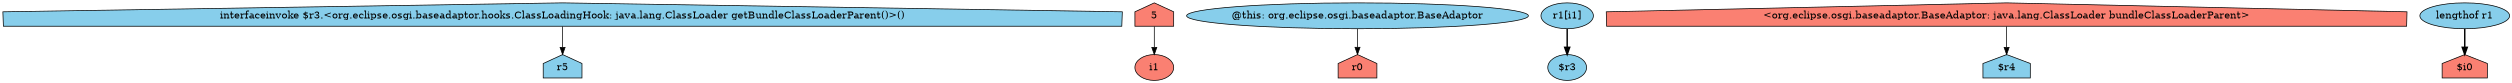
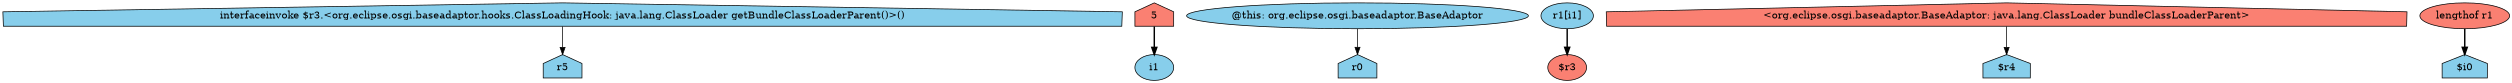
(2465, 16) -> (2465, 16)
(1154, 37) -> (1154, 37)
(1154, 67) -> (1154, 67)
(1357, 67) -> (1357, 67)
(1567, 67) -> (1567, 67)
(2465, 67) -> (2465, 67)
